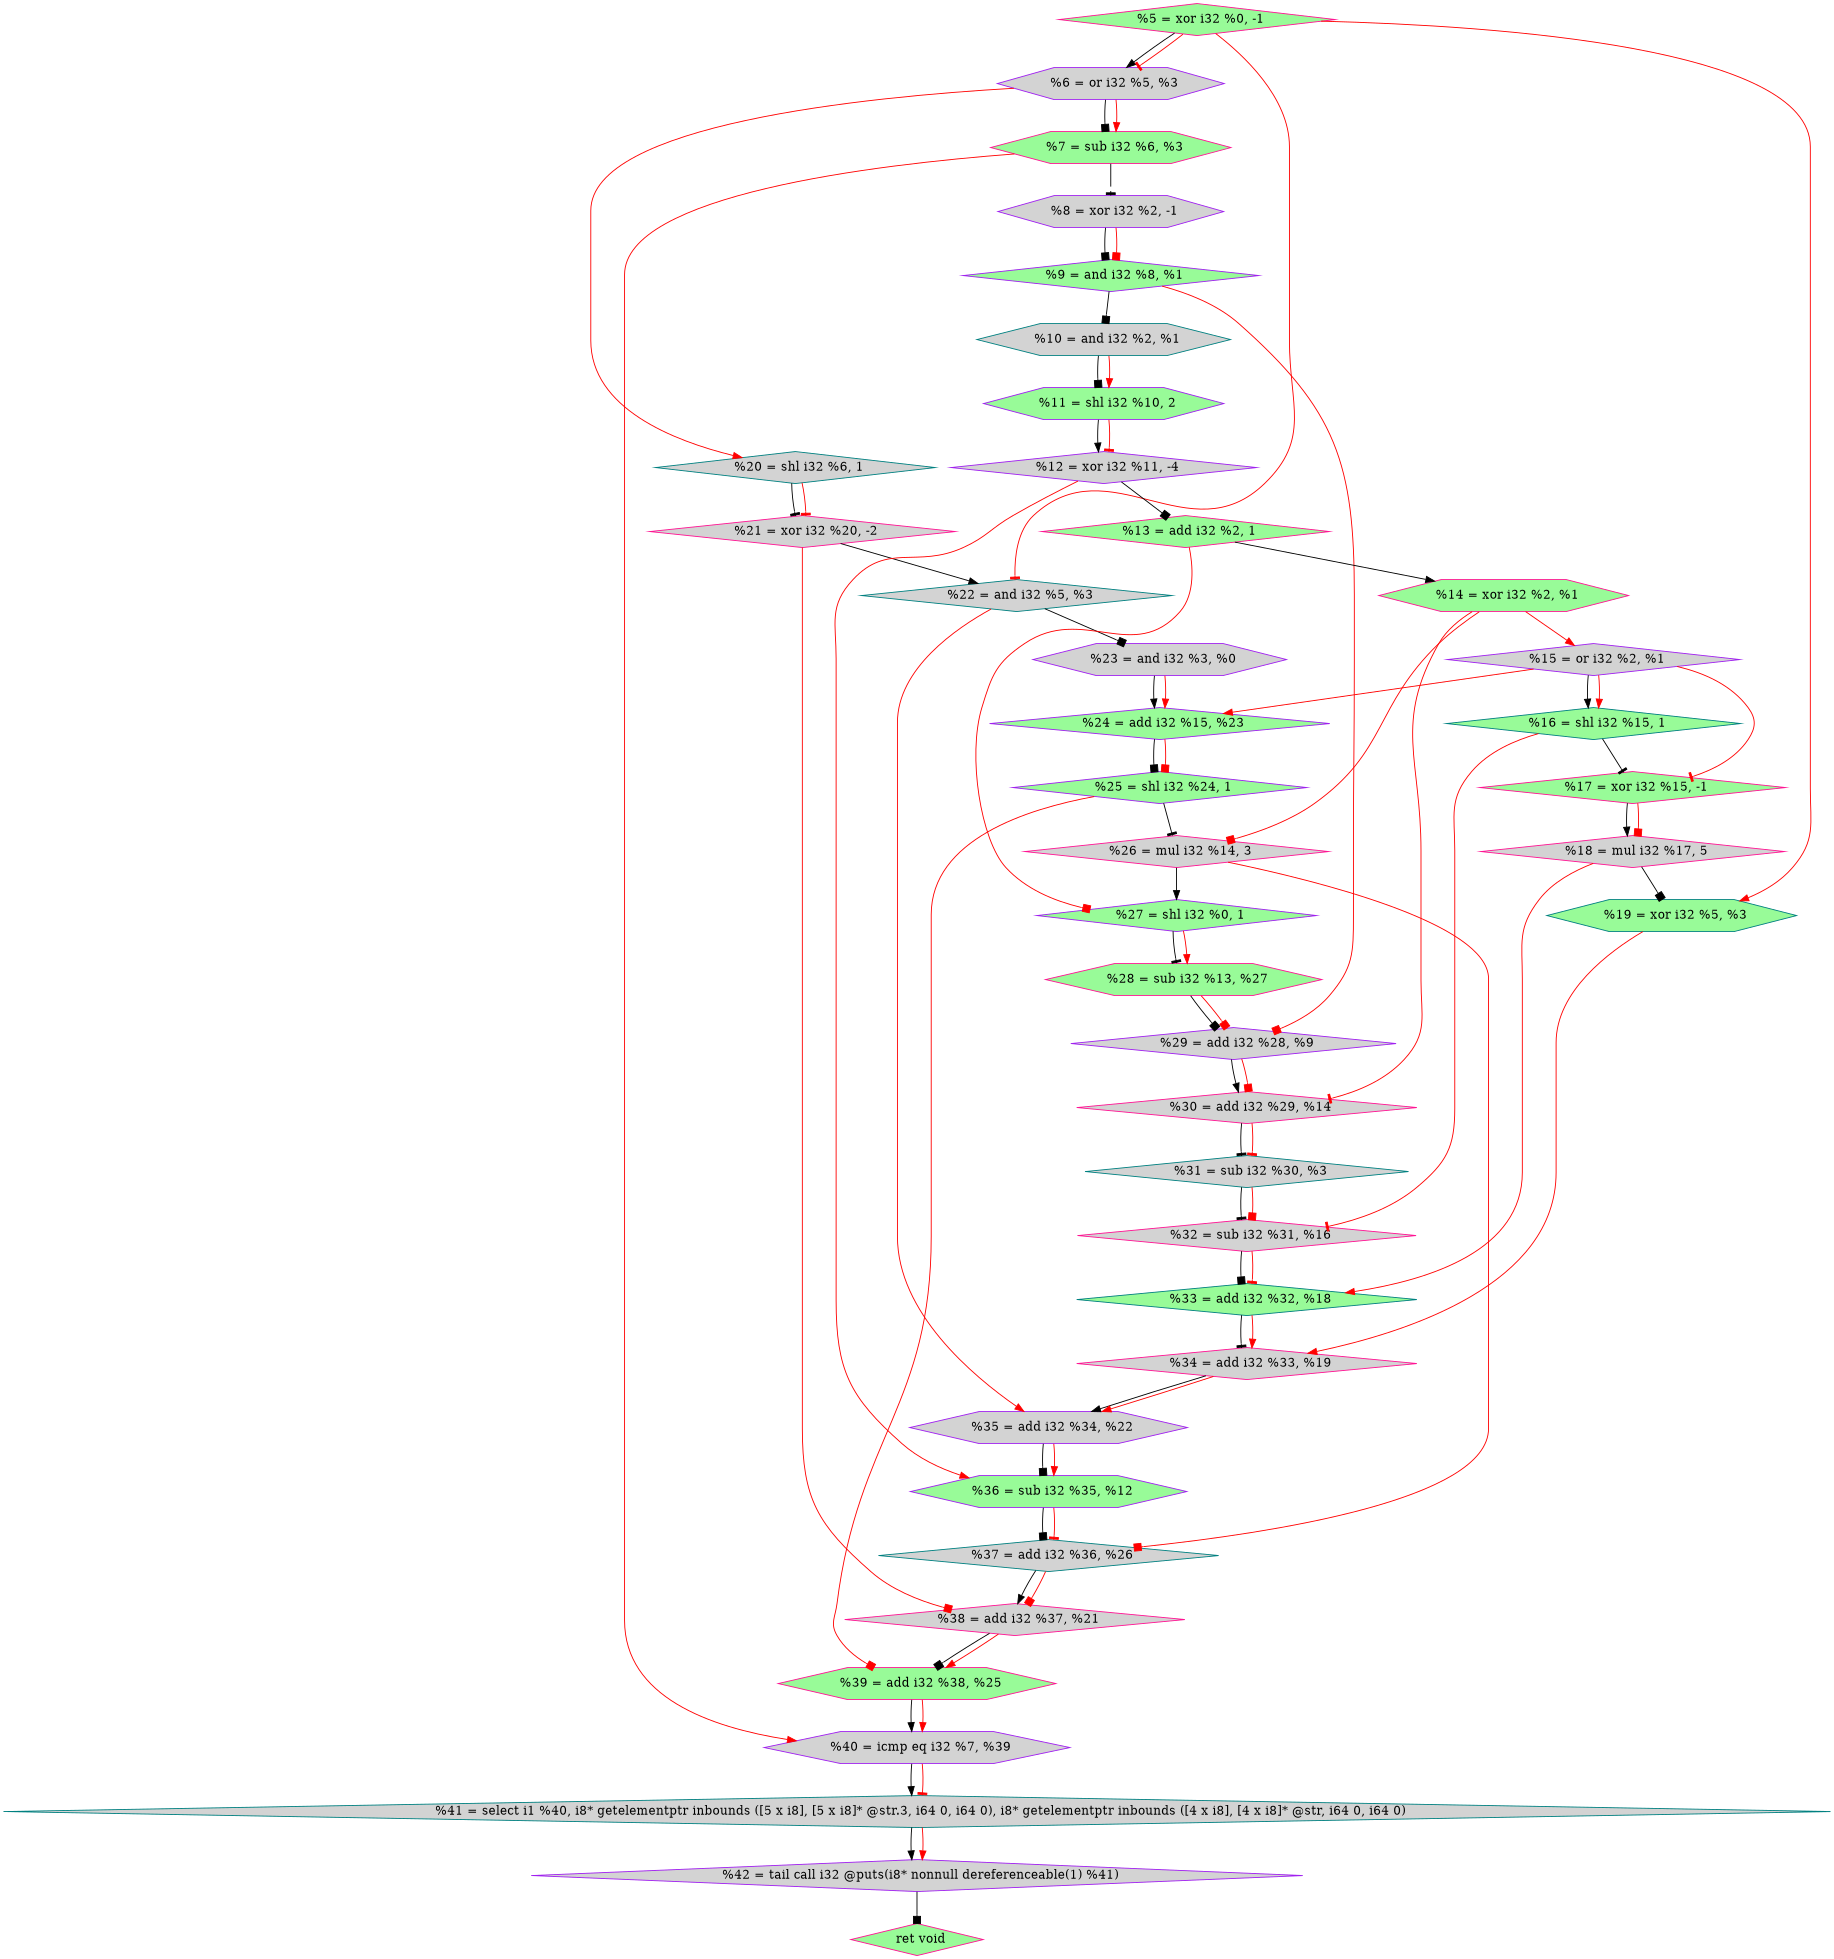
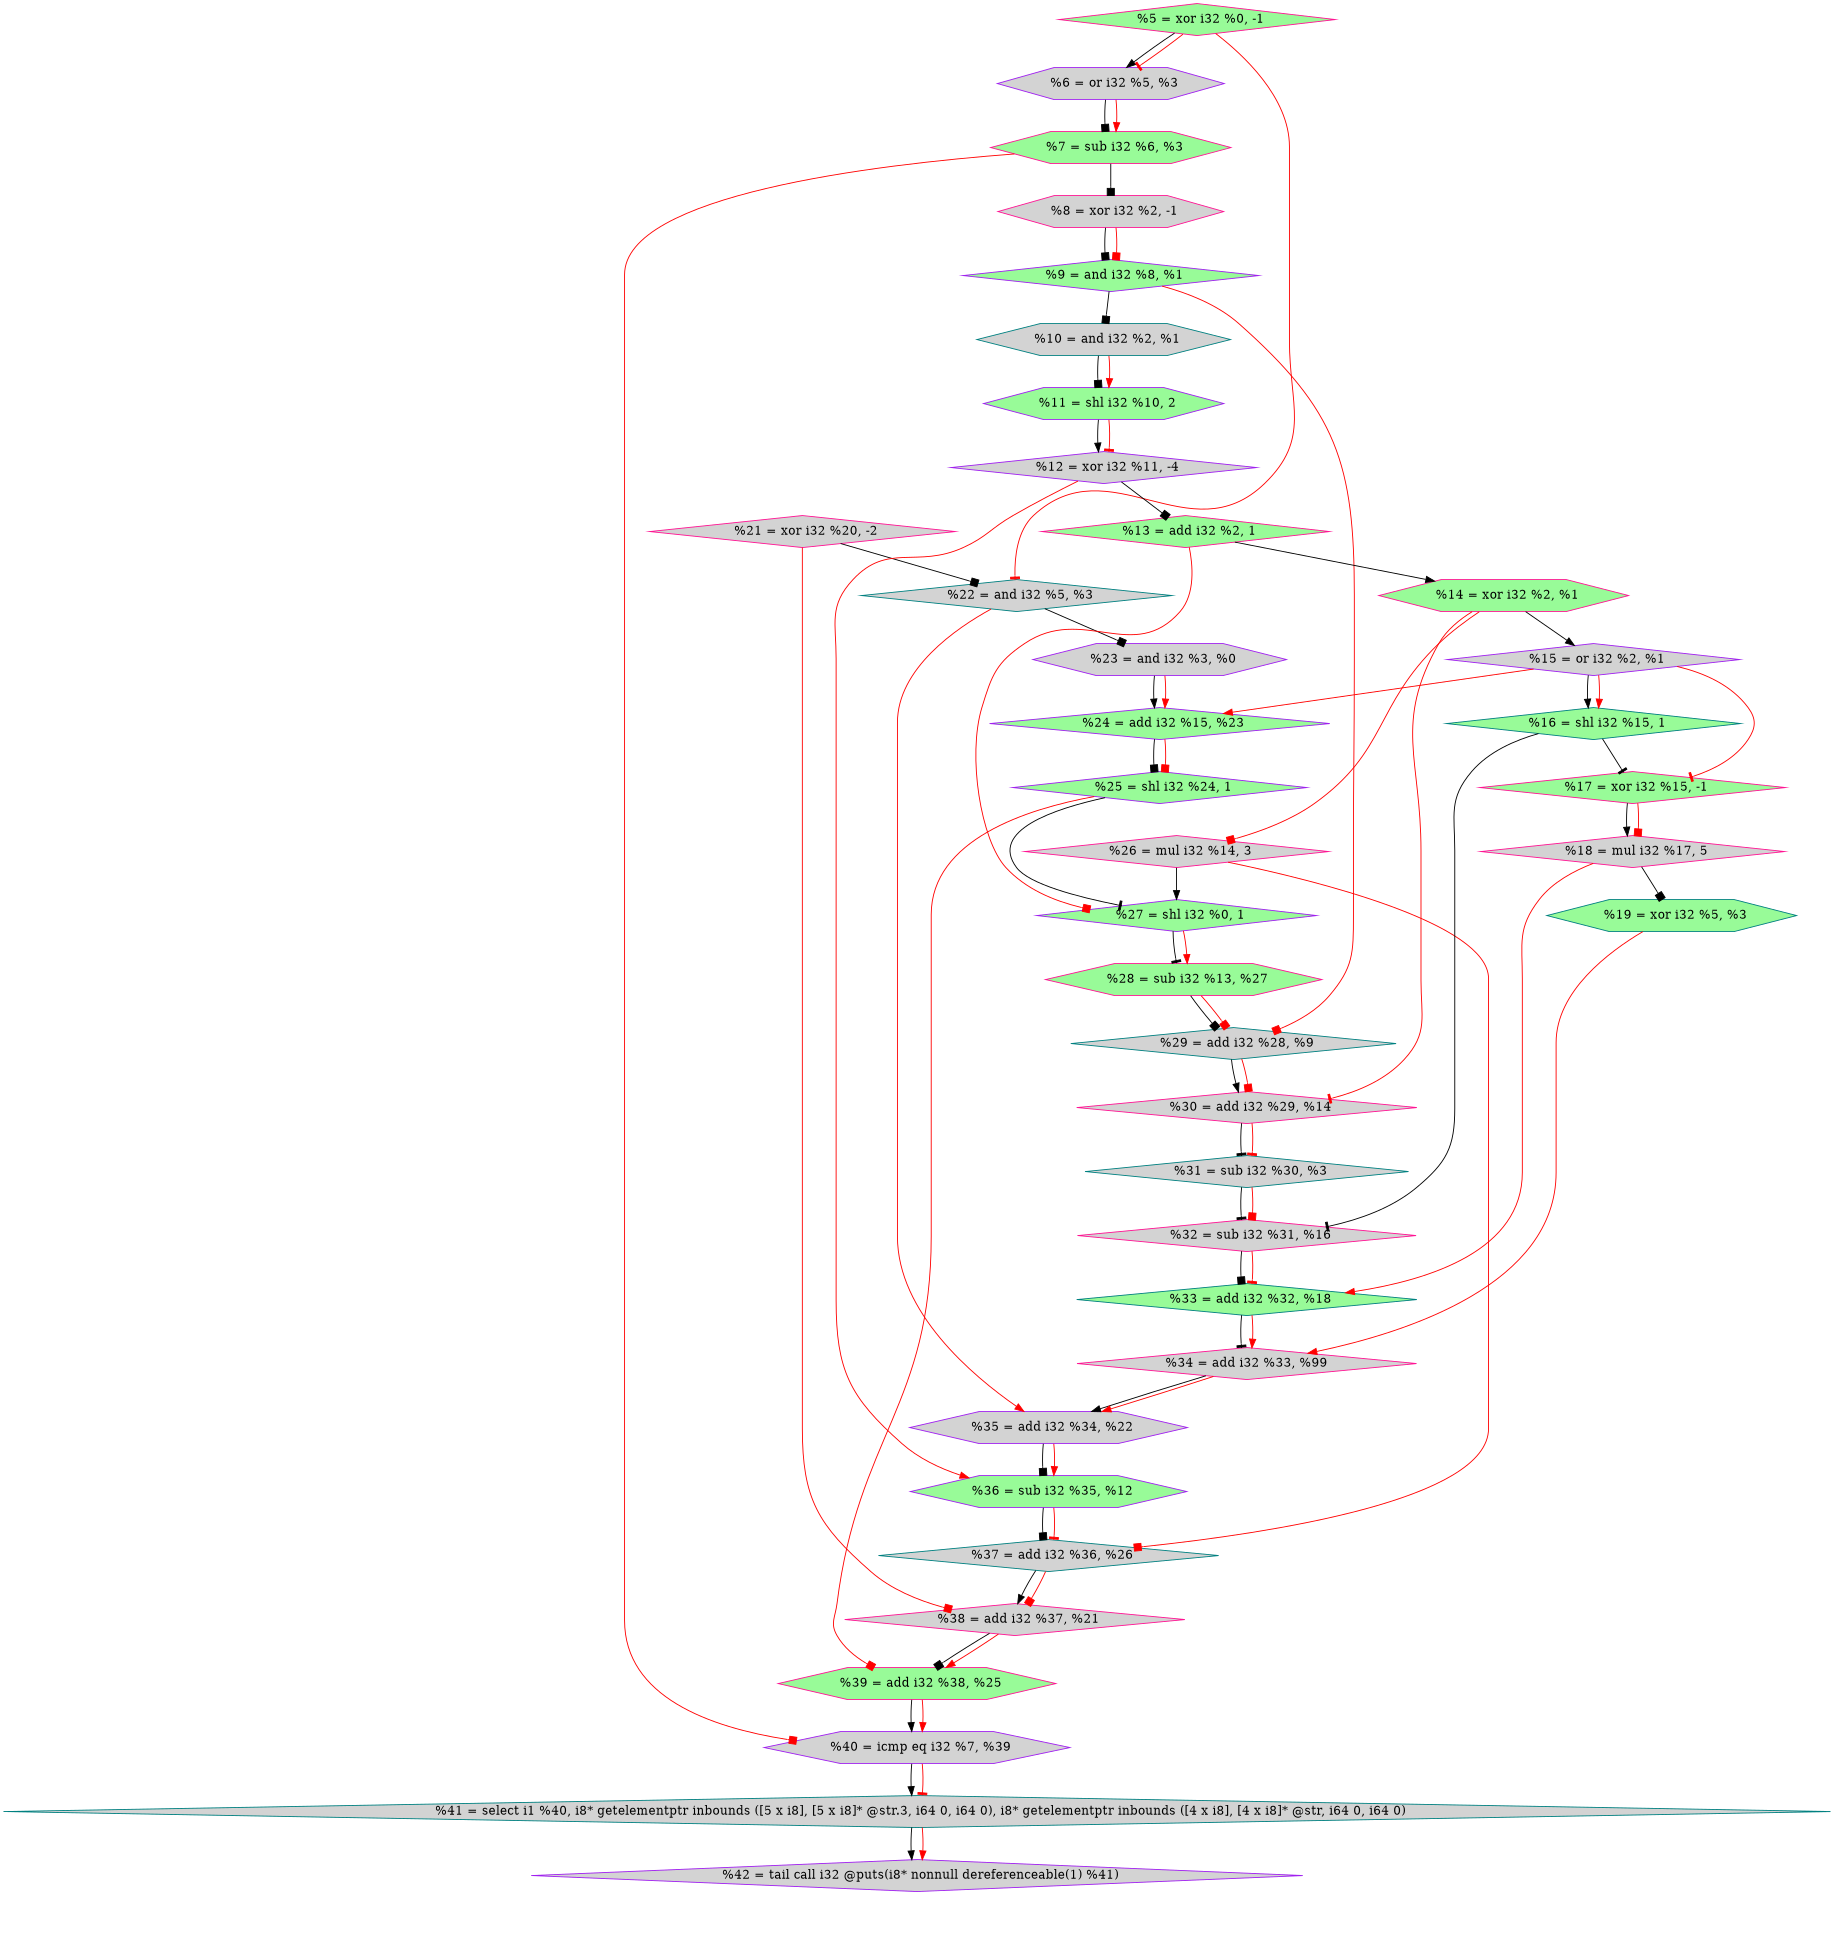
(1111, 175) -> (1111, 175)
(1111, 212) -> (1111, 212)
(1810, 273) -> none
(795, 468) -> none
(908, 563) -> (908, 563)
(1546, 626) -> (1546, 626)
(1167, 817) -> (1011, 857)
(625, 845) -> (625, 845)
(1455, 993) -> (1455, 993)
(1233, 1044) -> (1233, 1044)
(1247, 1364) -> (1247, 1364)
(917, 1940) -> none
